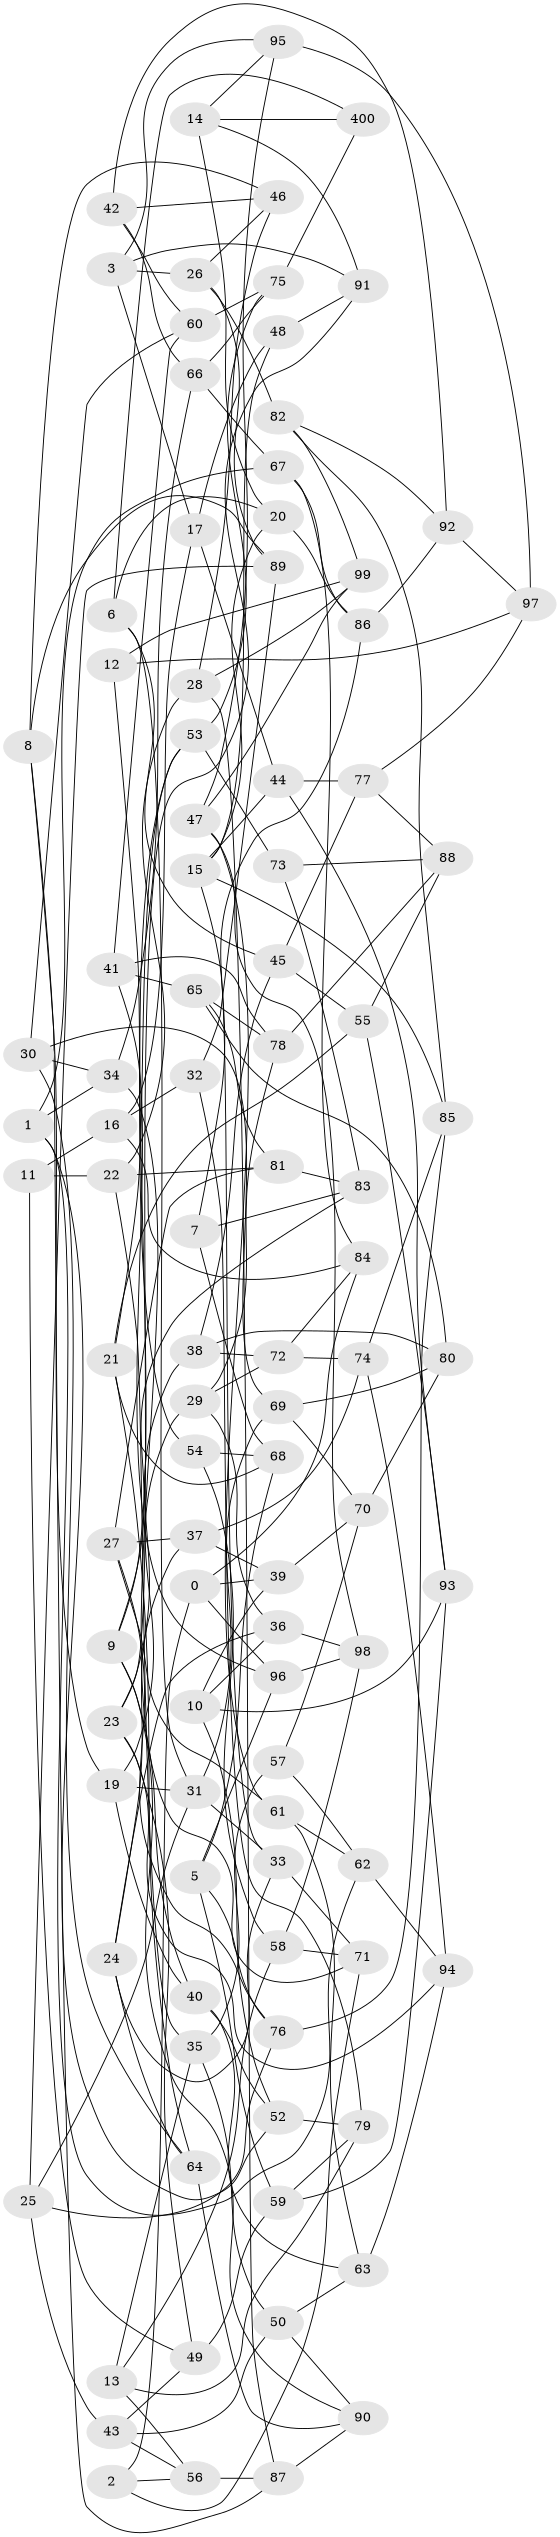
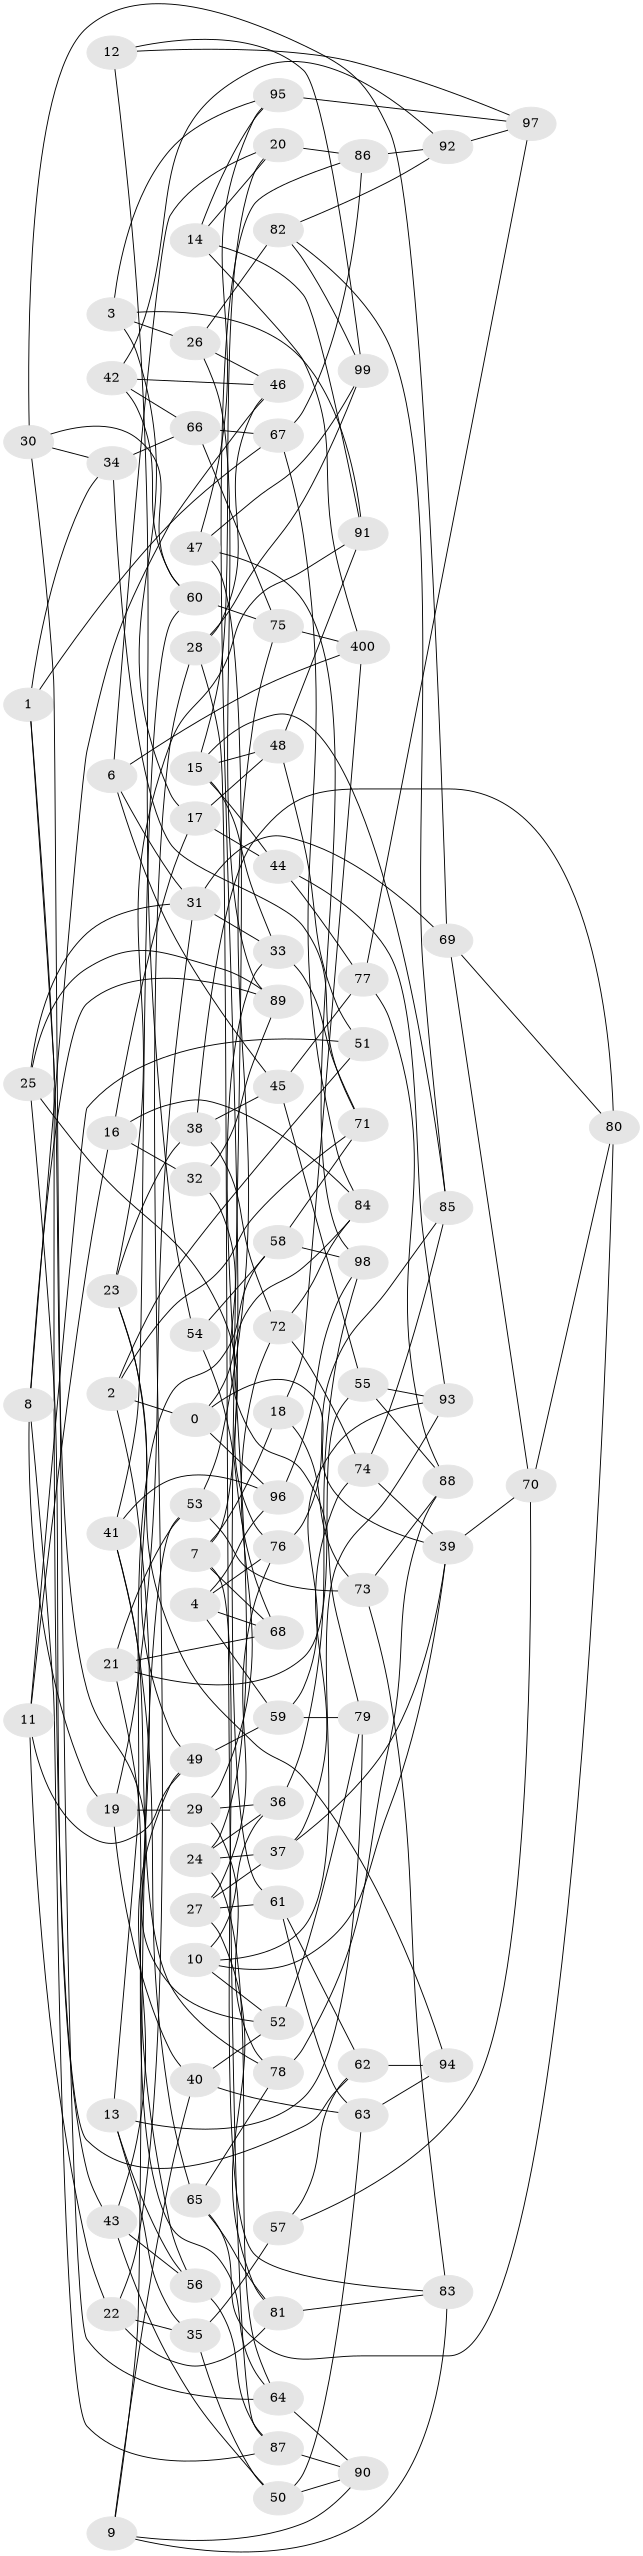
none -> (363, 1044)
none -> (278, 1412)
(411, 1635) -> (406, 1509)
(195, 1877) -> (195, 1605)
